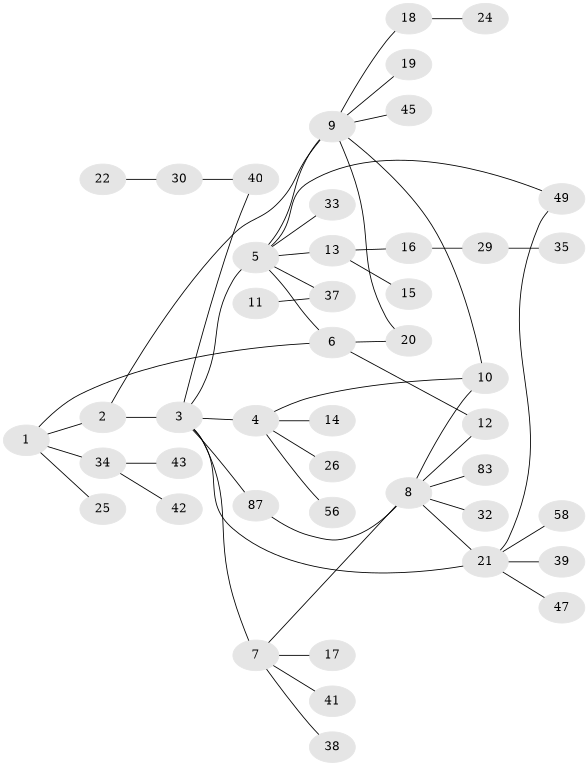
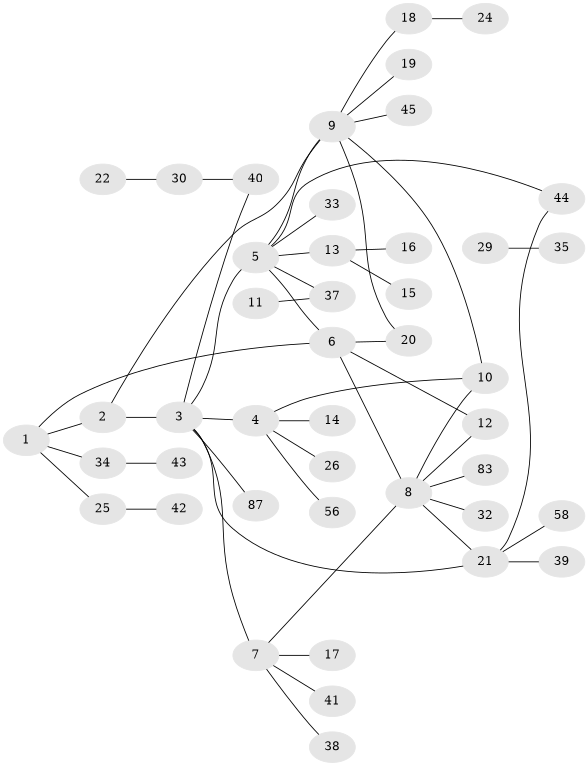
(562, 199) -> (562, 199)
(450, 248) -> none
(141, 486) -> (141, 509)
(337, 540) -> (371, 418)
(562, 608) -> none
